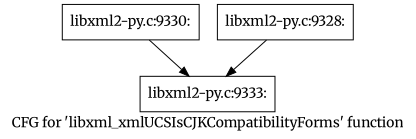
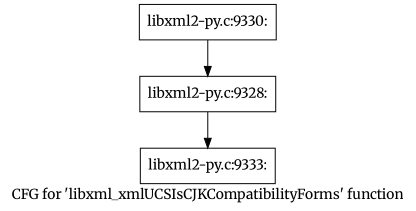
(166, 55) -> (208, 53)
